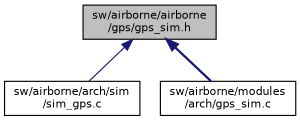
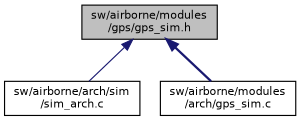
(150, 22) -> (150, 22)
(72, 98) -> (72, 98)
